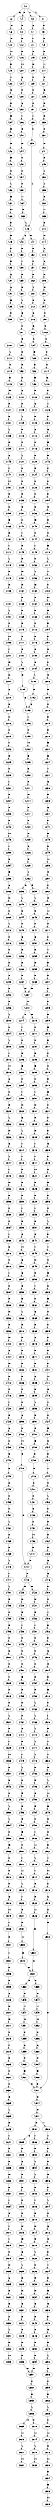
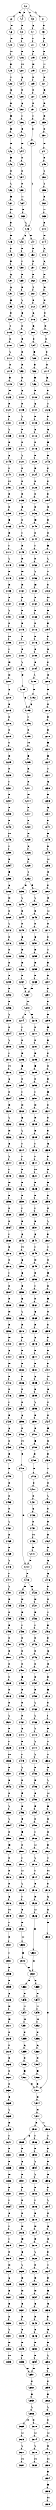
none -> (9, 332)
none -> (9, 597)
